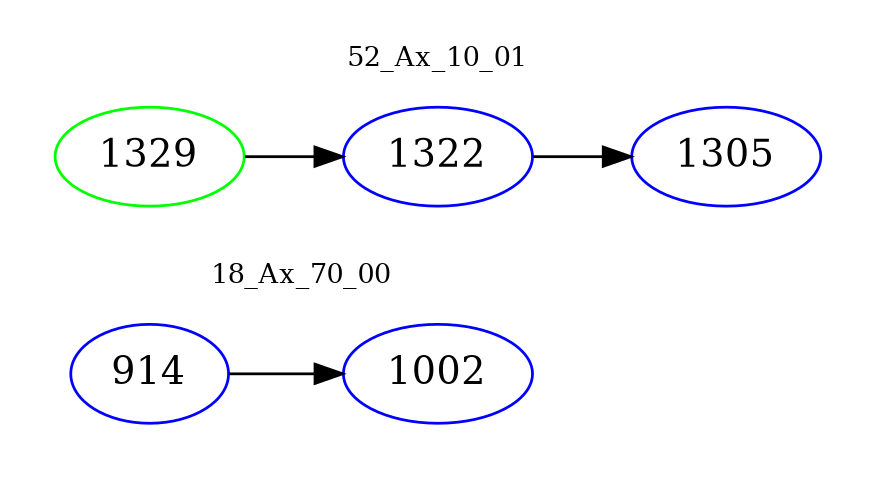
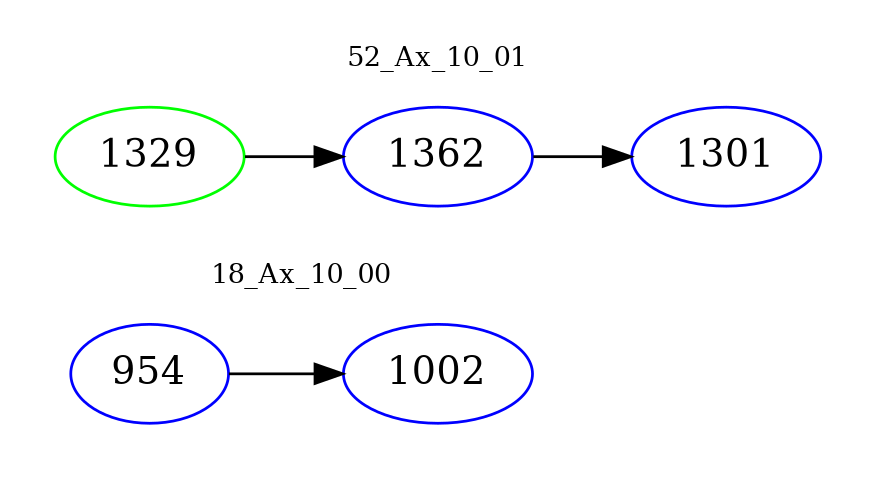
(438, 157) -> (438, 157)
(726, 157) -> (726, 157)
(302, 276) -> (302, 276)
(150, 374) -> (150, 374)
